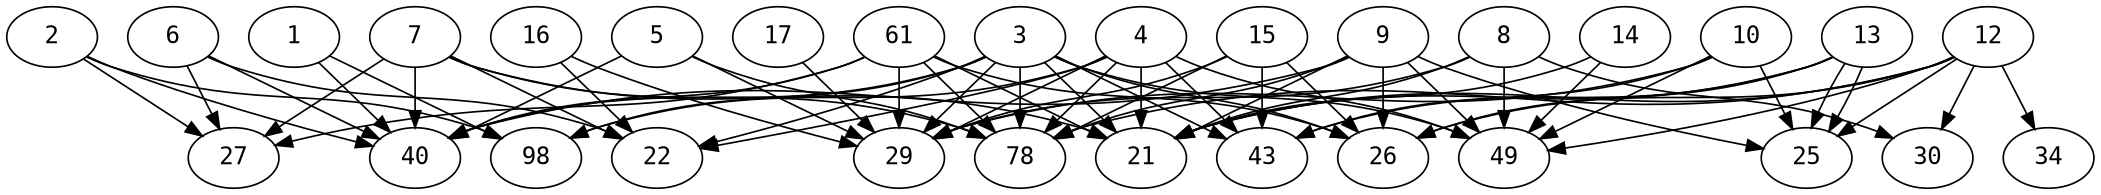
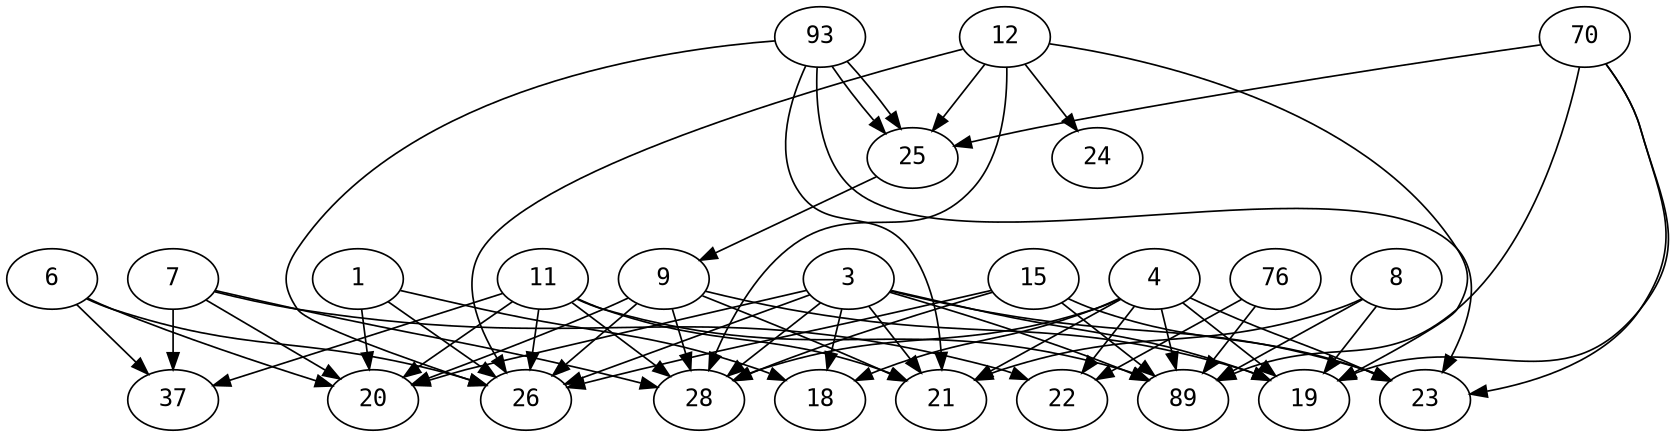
(52, 37) -> none
(536, 37) -> (1276, 279)
(657, 37) -> none
(778, 37) -> none
(899, 37) -> (543, 279)
(1625, 37) -> none
(1746, 37) -> (1585, 37)
(1867, 37) -> (820, 37)
(386, 96) -> (248, 340)
(769, 98) -> none
(1573, 98) -> none
(1613, 116) -> (796, 215)
(798, 120) -> none
(234, 158) -> (173, 400)
(415, 158) -> (373, 400)
(536, 158) -> (820, 400)
(899, 158) -> (1183, 400)
(1020, 158) -> (699, 400)
(1262, 158) -> (1425, 400)
(1504, 158) -> (1304, 400)
(1928, 158) -> none
(2049, 158) -> (1097, 158)
none -> (435, 334)
